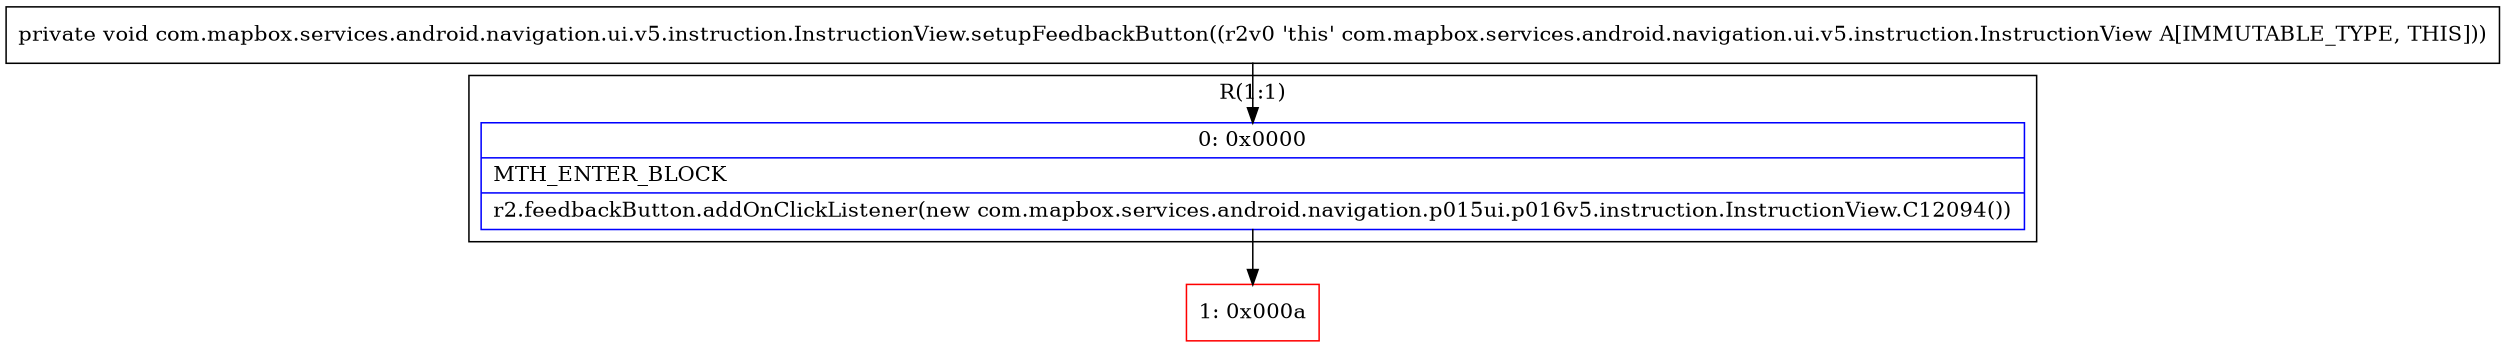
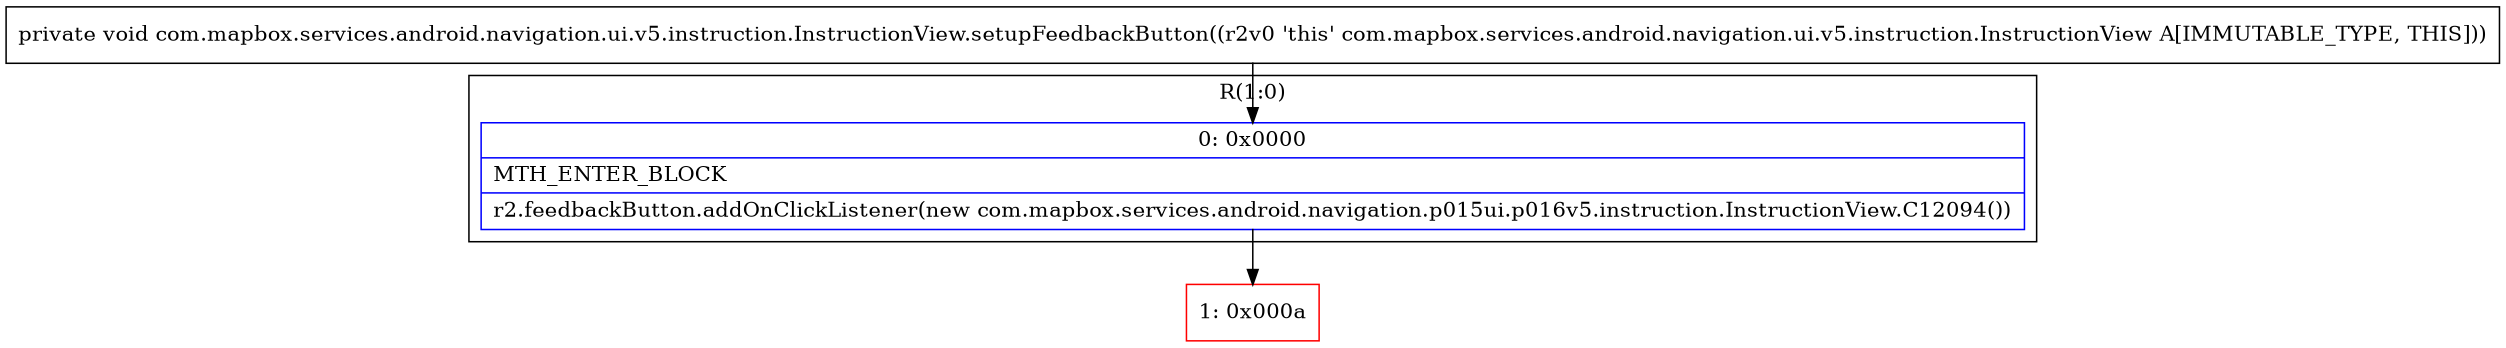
(1253, 93) -> (1253, 93)
